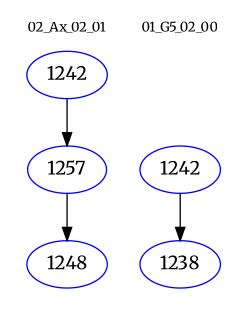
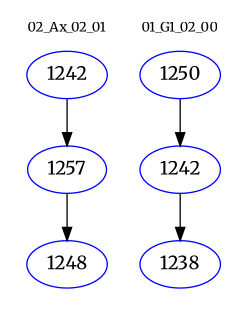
(180, 28) -> (180, 28)
none -> (180, 75)
